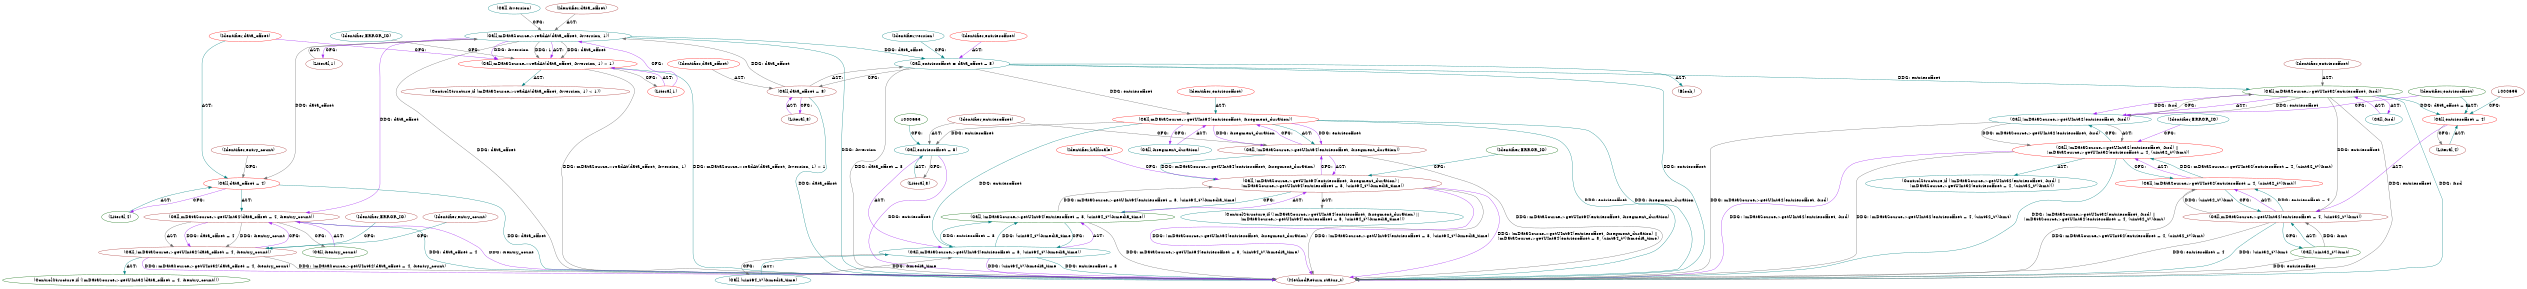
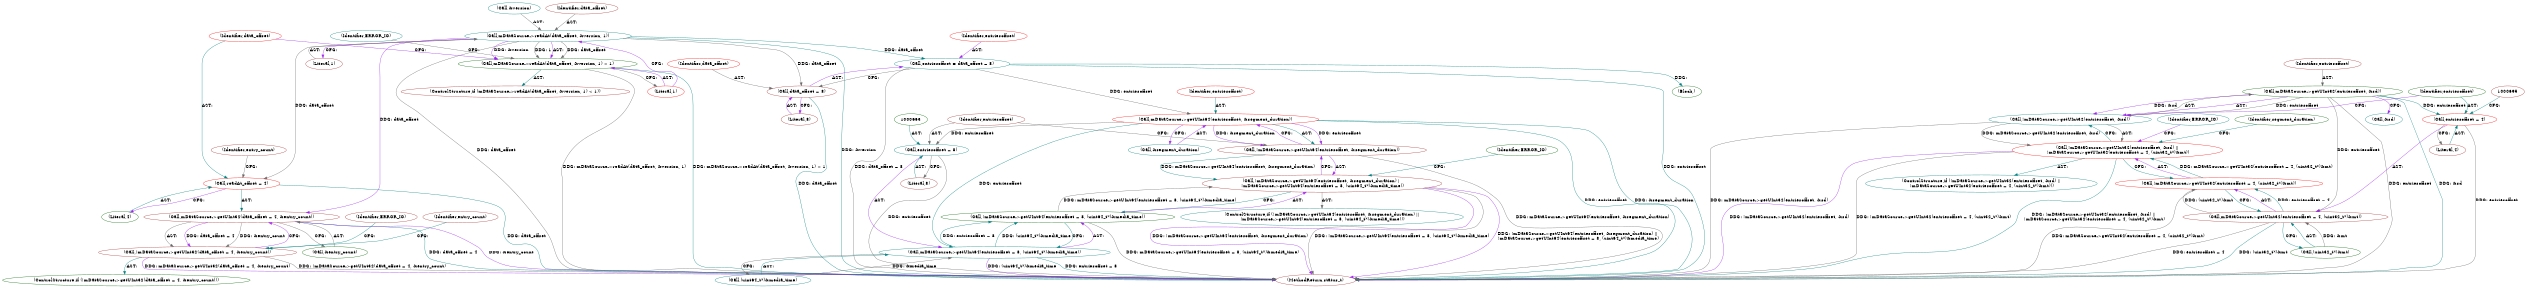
(539, 22) -> (539, 22)
(913, 36) -> none
(711, 48) -> (722, 44)
(548, 64) -> (548, 64)
(853, 72) -> (853, 72)
(1628, 74) -> none
(1682, 78) -> (1682, 78)
(1687, 92) -> (1687, 92)
(2370, 104) -> none
(2191, 106) -> (2191, 106)
(2396, 106) -> (2396, 106)
(2444, 106) -> (2444, 106)
none -> (2282, 119)
(918, 133) -> (918, 133)
(1089, 150) -> none
(242, 184) -> (242, 184)
(322, 228) -> (322, 228)
(983, 271) -> (983, 271)
(1833, 277) -> (1986, 277)
